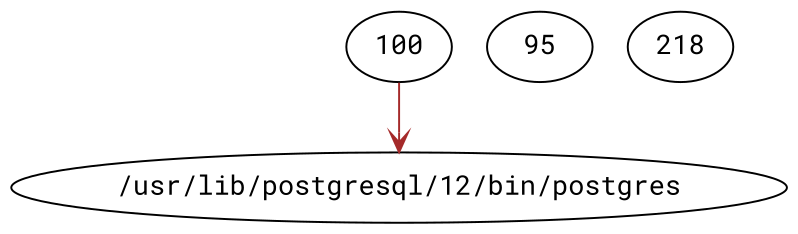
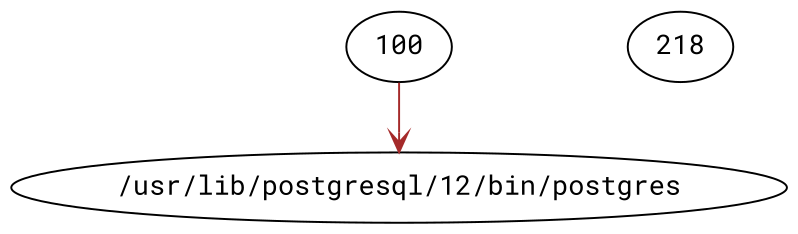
(540, 47) -> none
